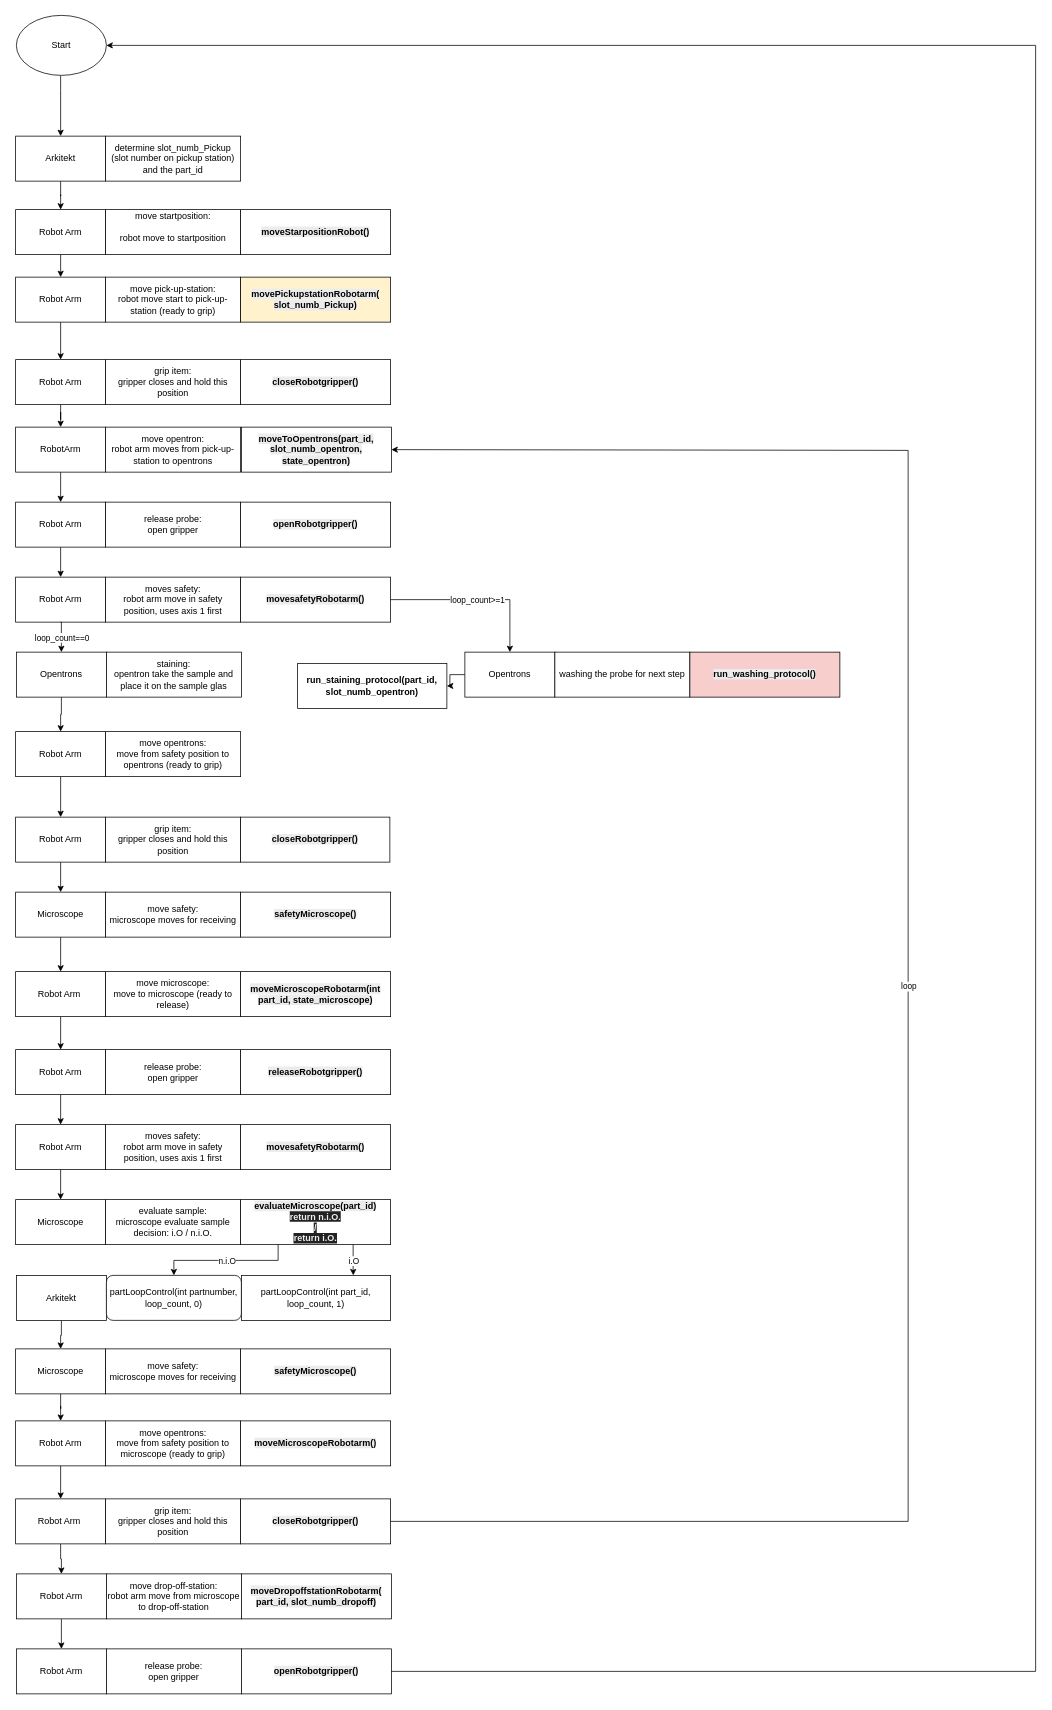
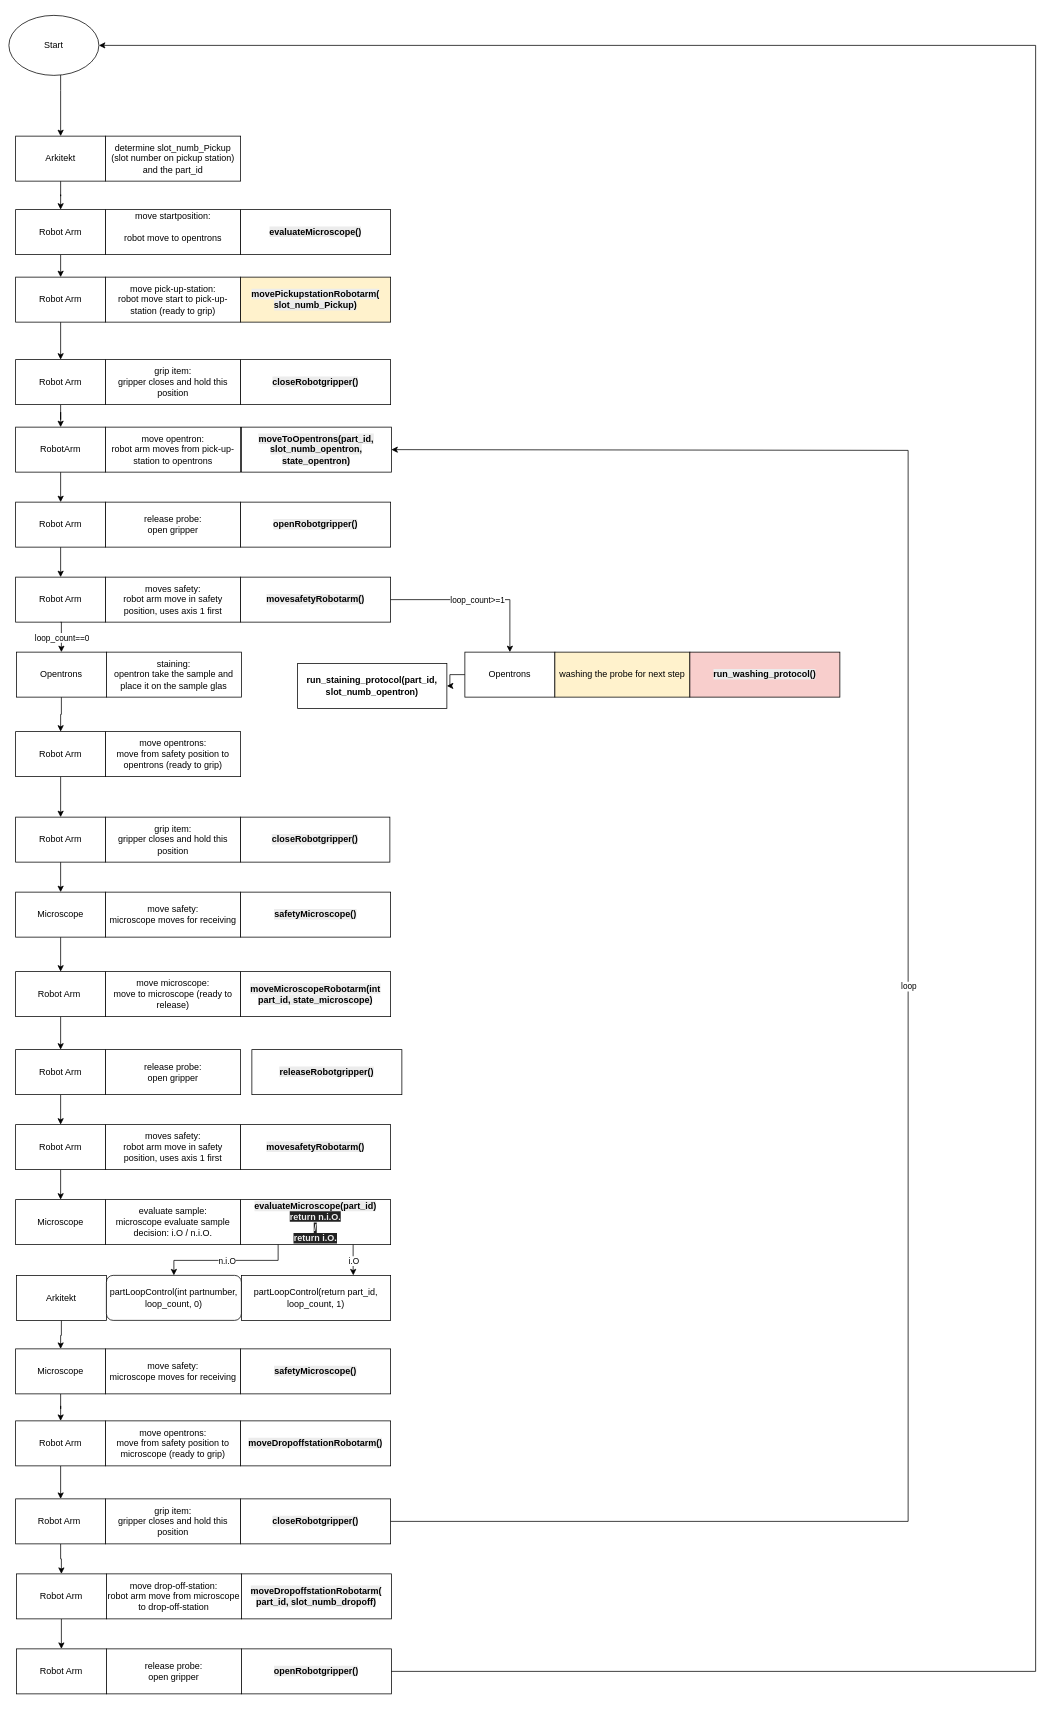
(61, 45) -> (54, 45)
(173, 232) -> (173, 232)
(315, 232) -> (315, 232)
(622, 675) -> (622, 675)
(315, 1072) -> (327, 1072)
(316, 1298) -> (316, 1298)
(315, 1443) -> (315, 1443)
